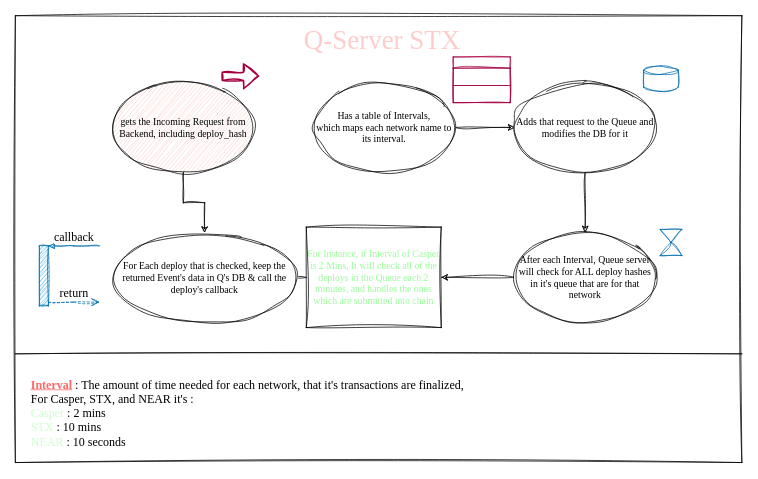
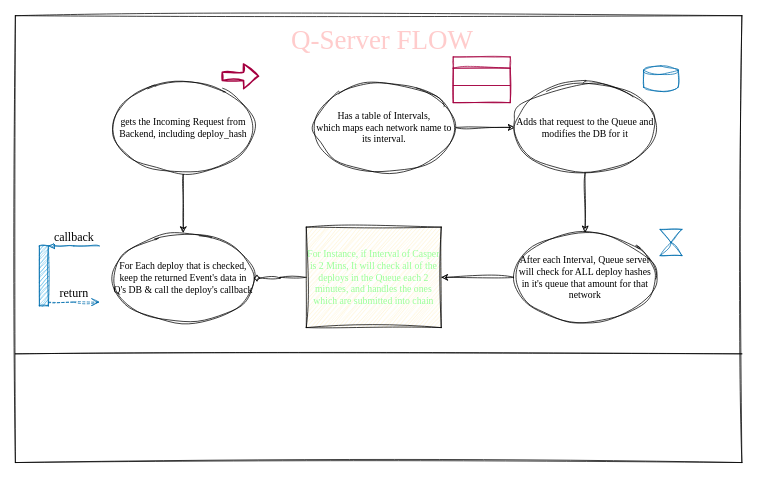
(383, 40) -> (383, 40)
(183, 127) -> (183, 127)
(374, 277) -> (374, 277)
(585, 277) -> (585, 277)
(205, 278) -> (183, 278)
(291, 413) -> none
